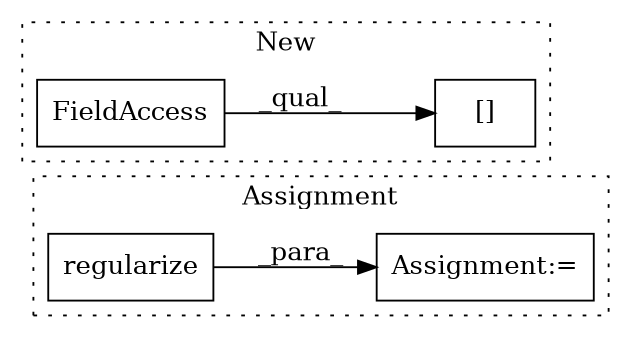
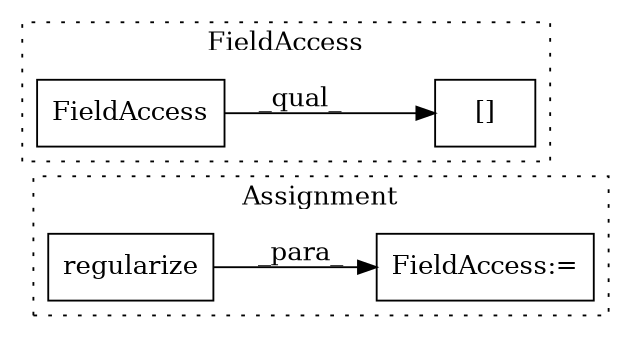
(286, 44) -> (286, 44)
(485, 267) -> (485, 267)
